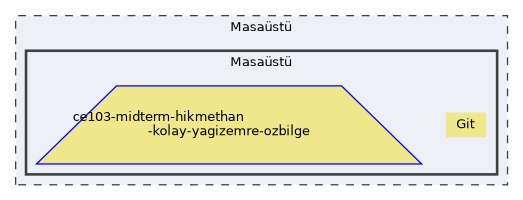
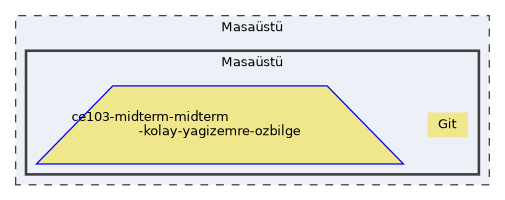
(229, 125) -> (220, 125)
